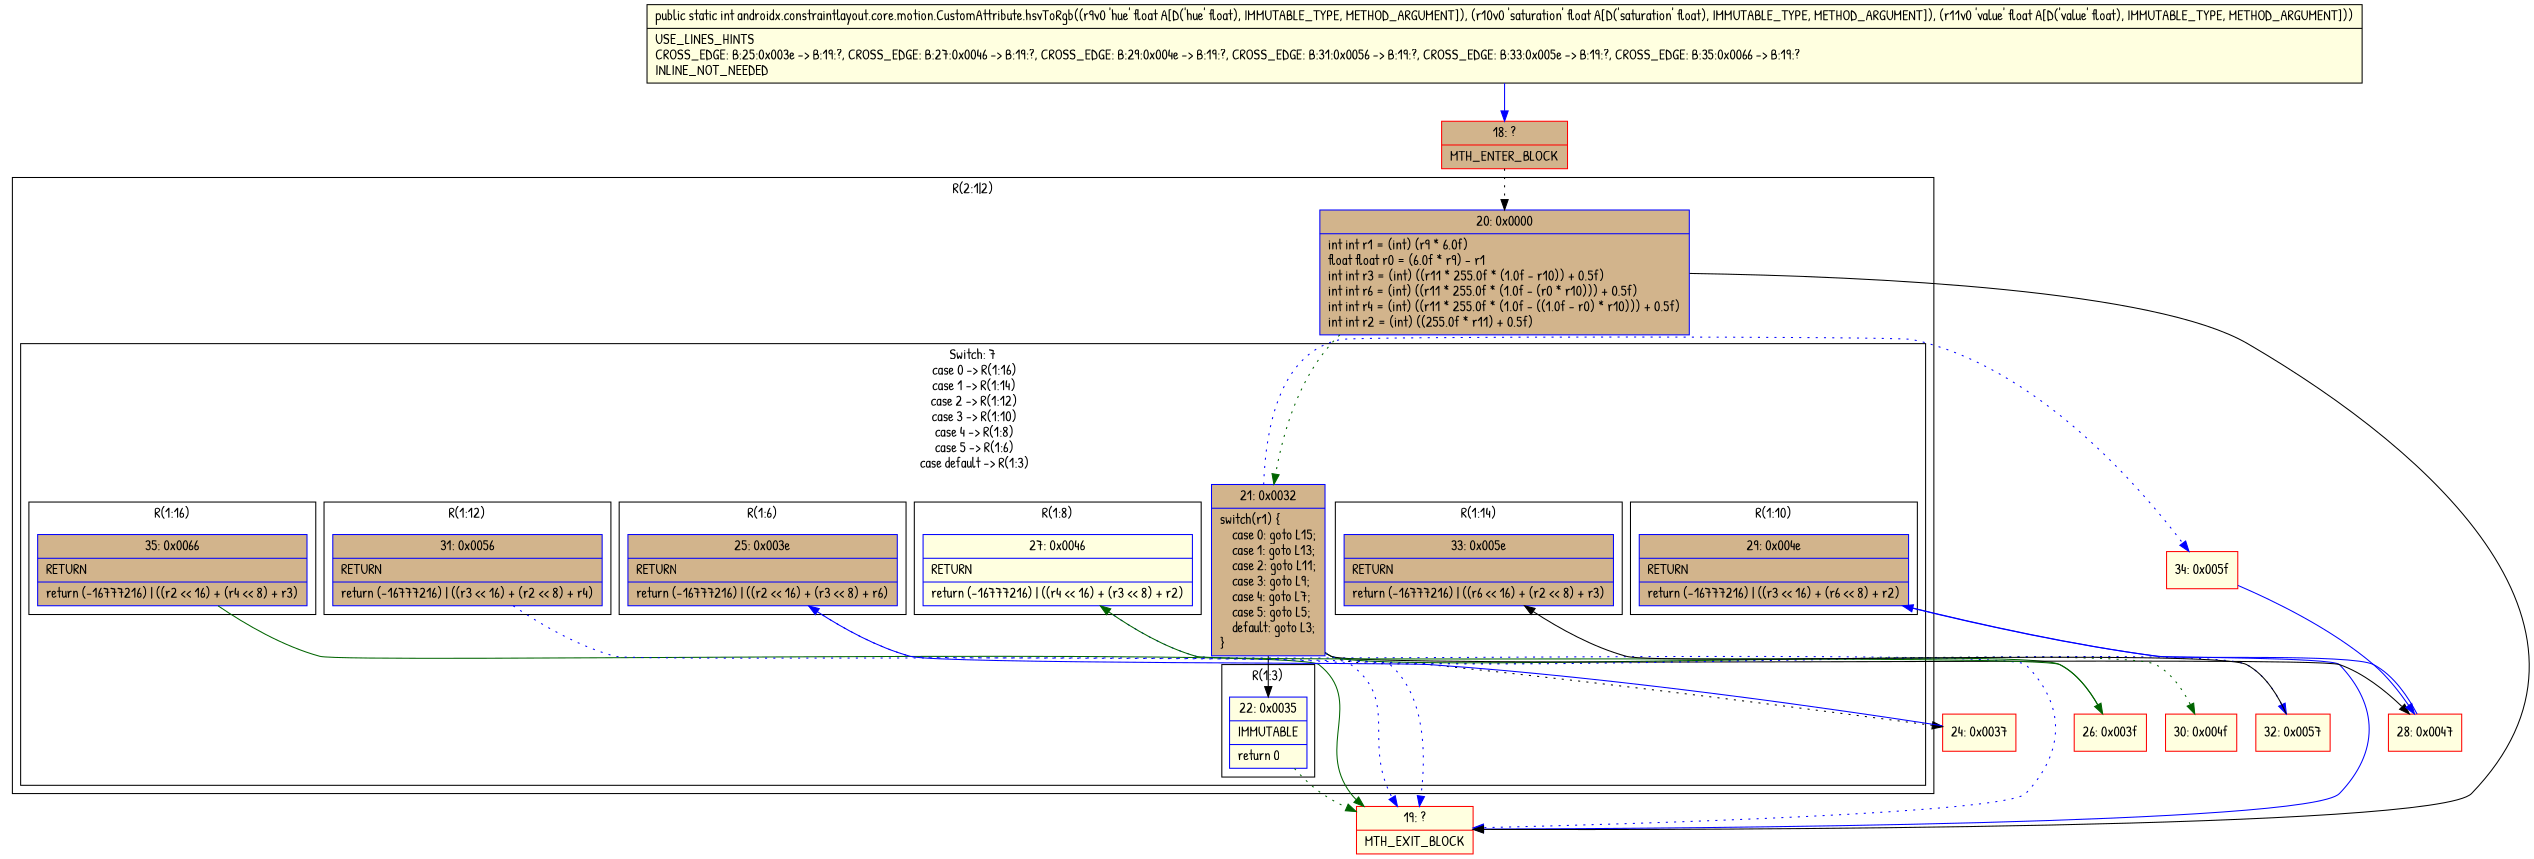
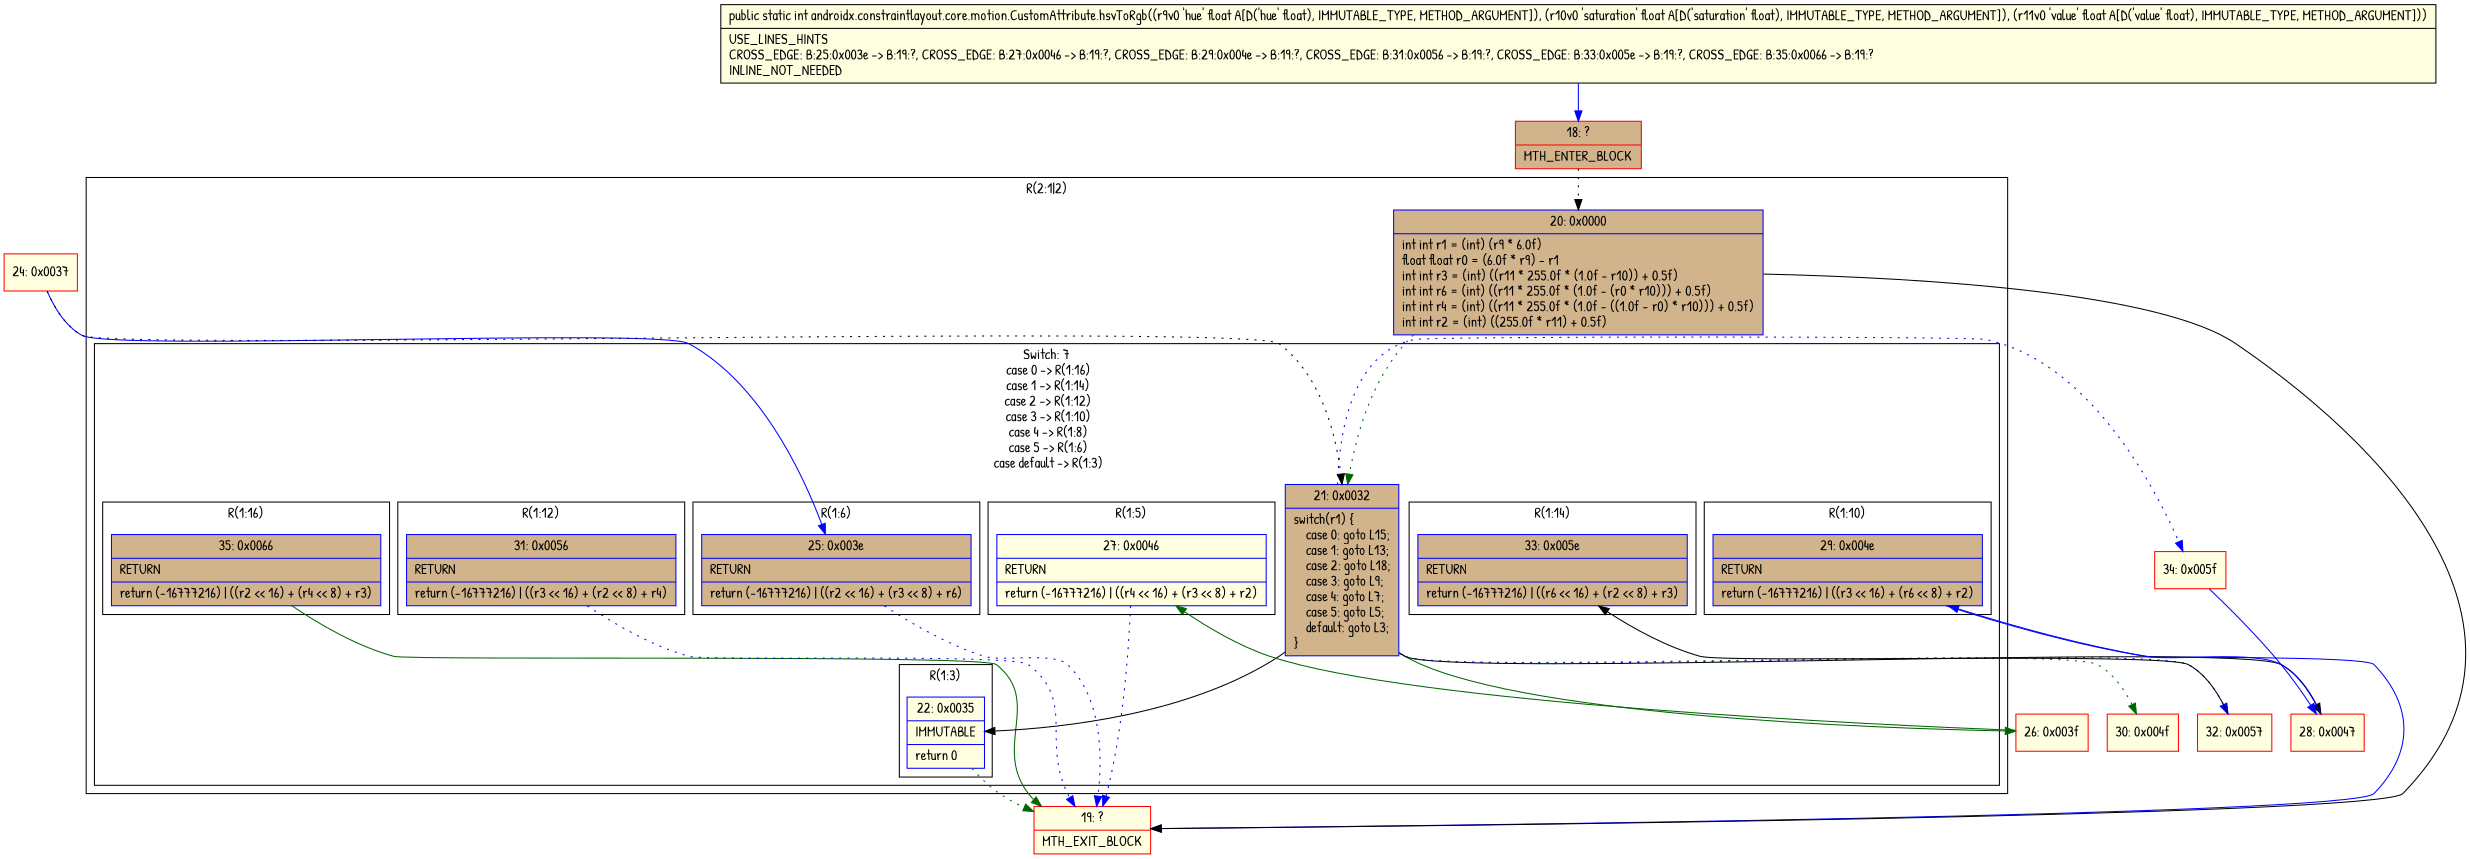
(1058, 514) -> (1132, 514)
(1268, 566) -> (1342, 566)
(1628, 687) -> (761, 337)
